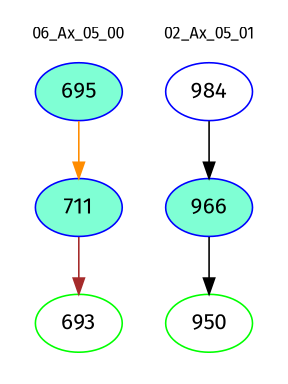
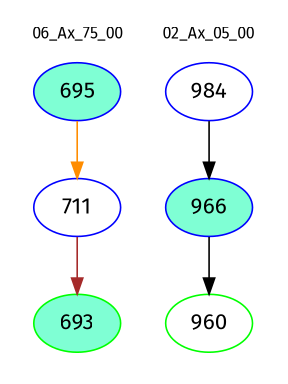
(79, 35) -> (78, 35)
(210, 35) -> (209, 35)
(79, 207) -> (77, 207)
(79, 323) -> (77, 323)
(209, 323) -> (209, 323)
